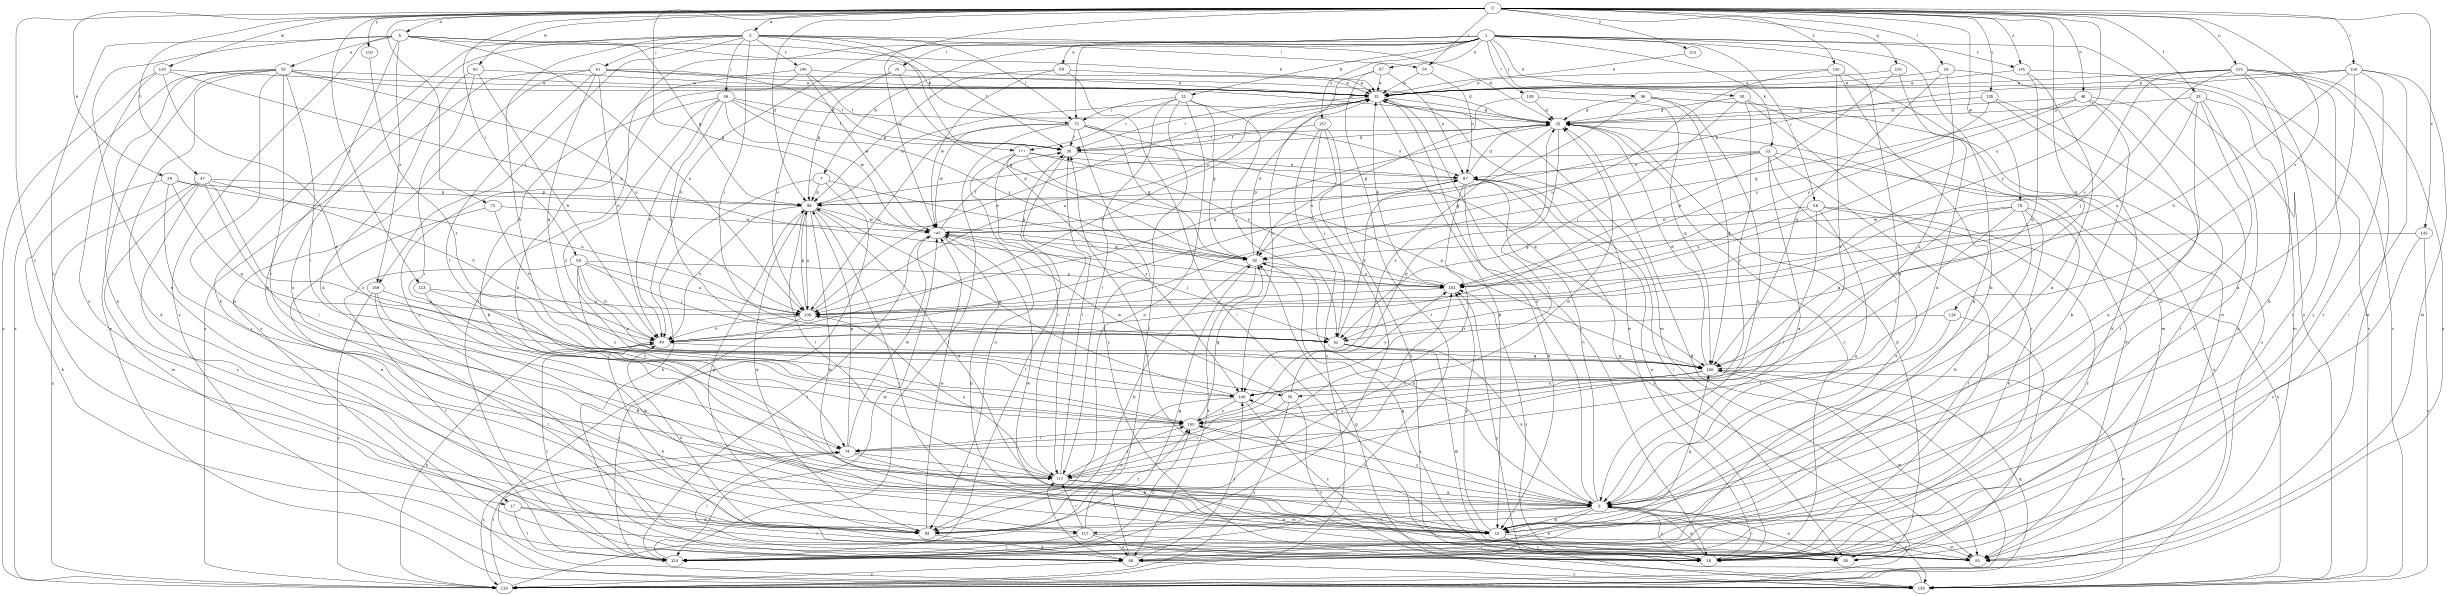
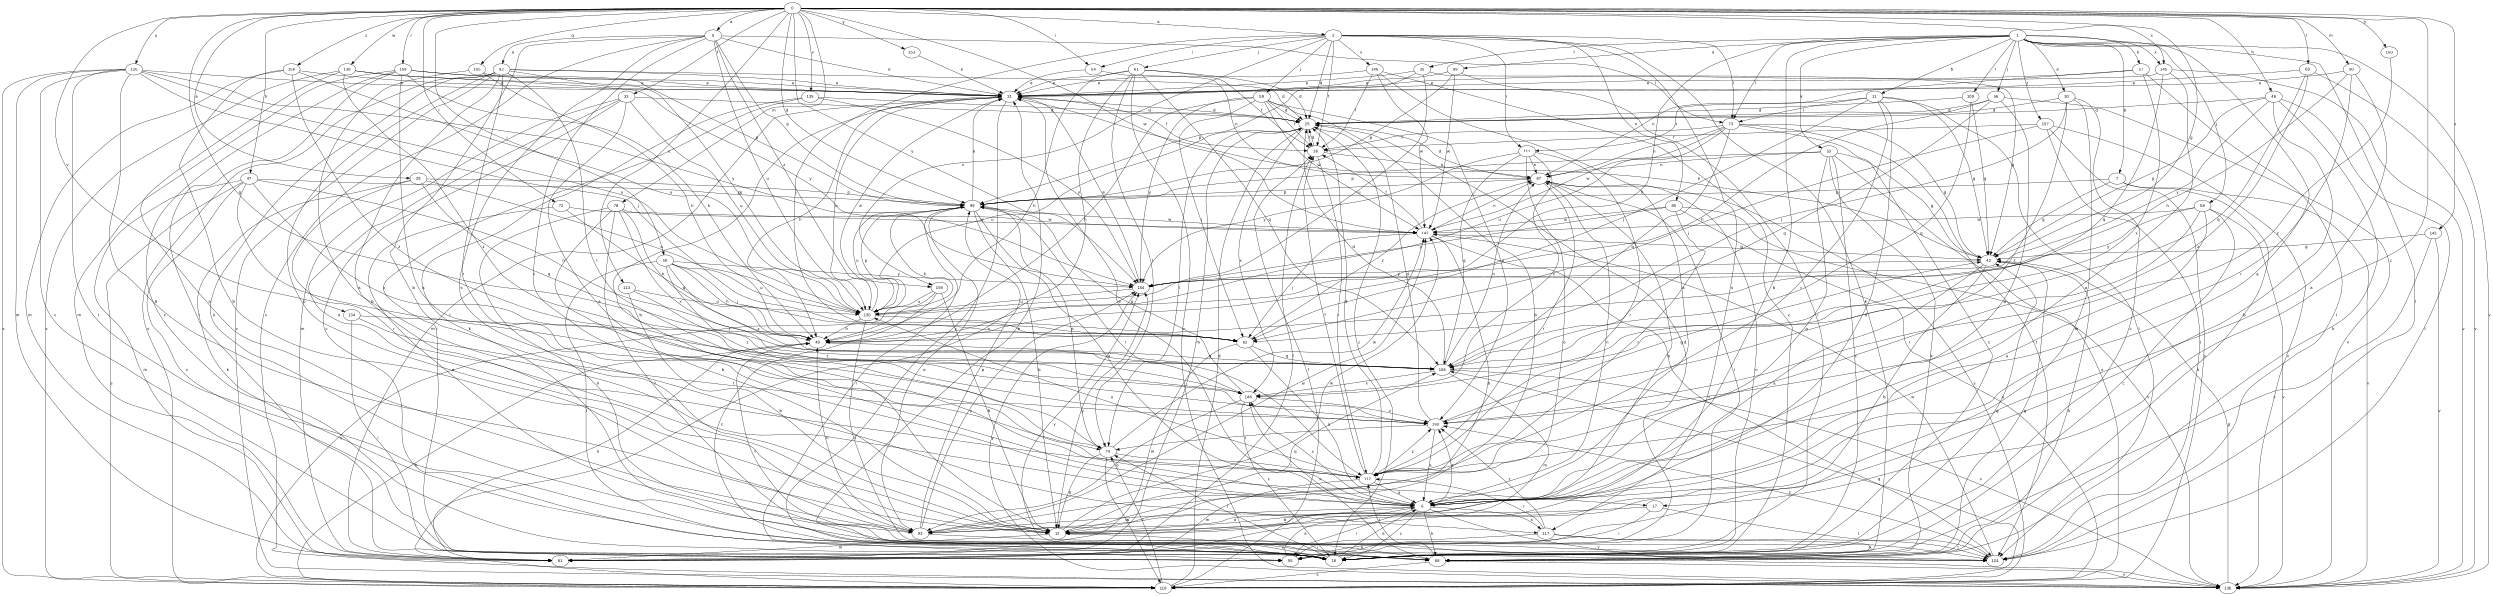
(1512, 383) -> (1490, 281)
(1109, 451) -> (1605, 505)
